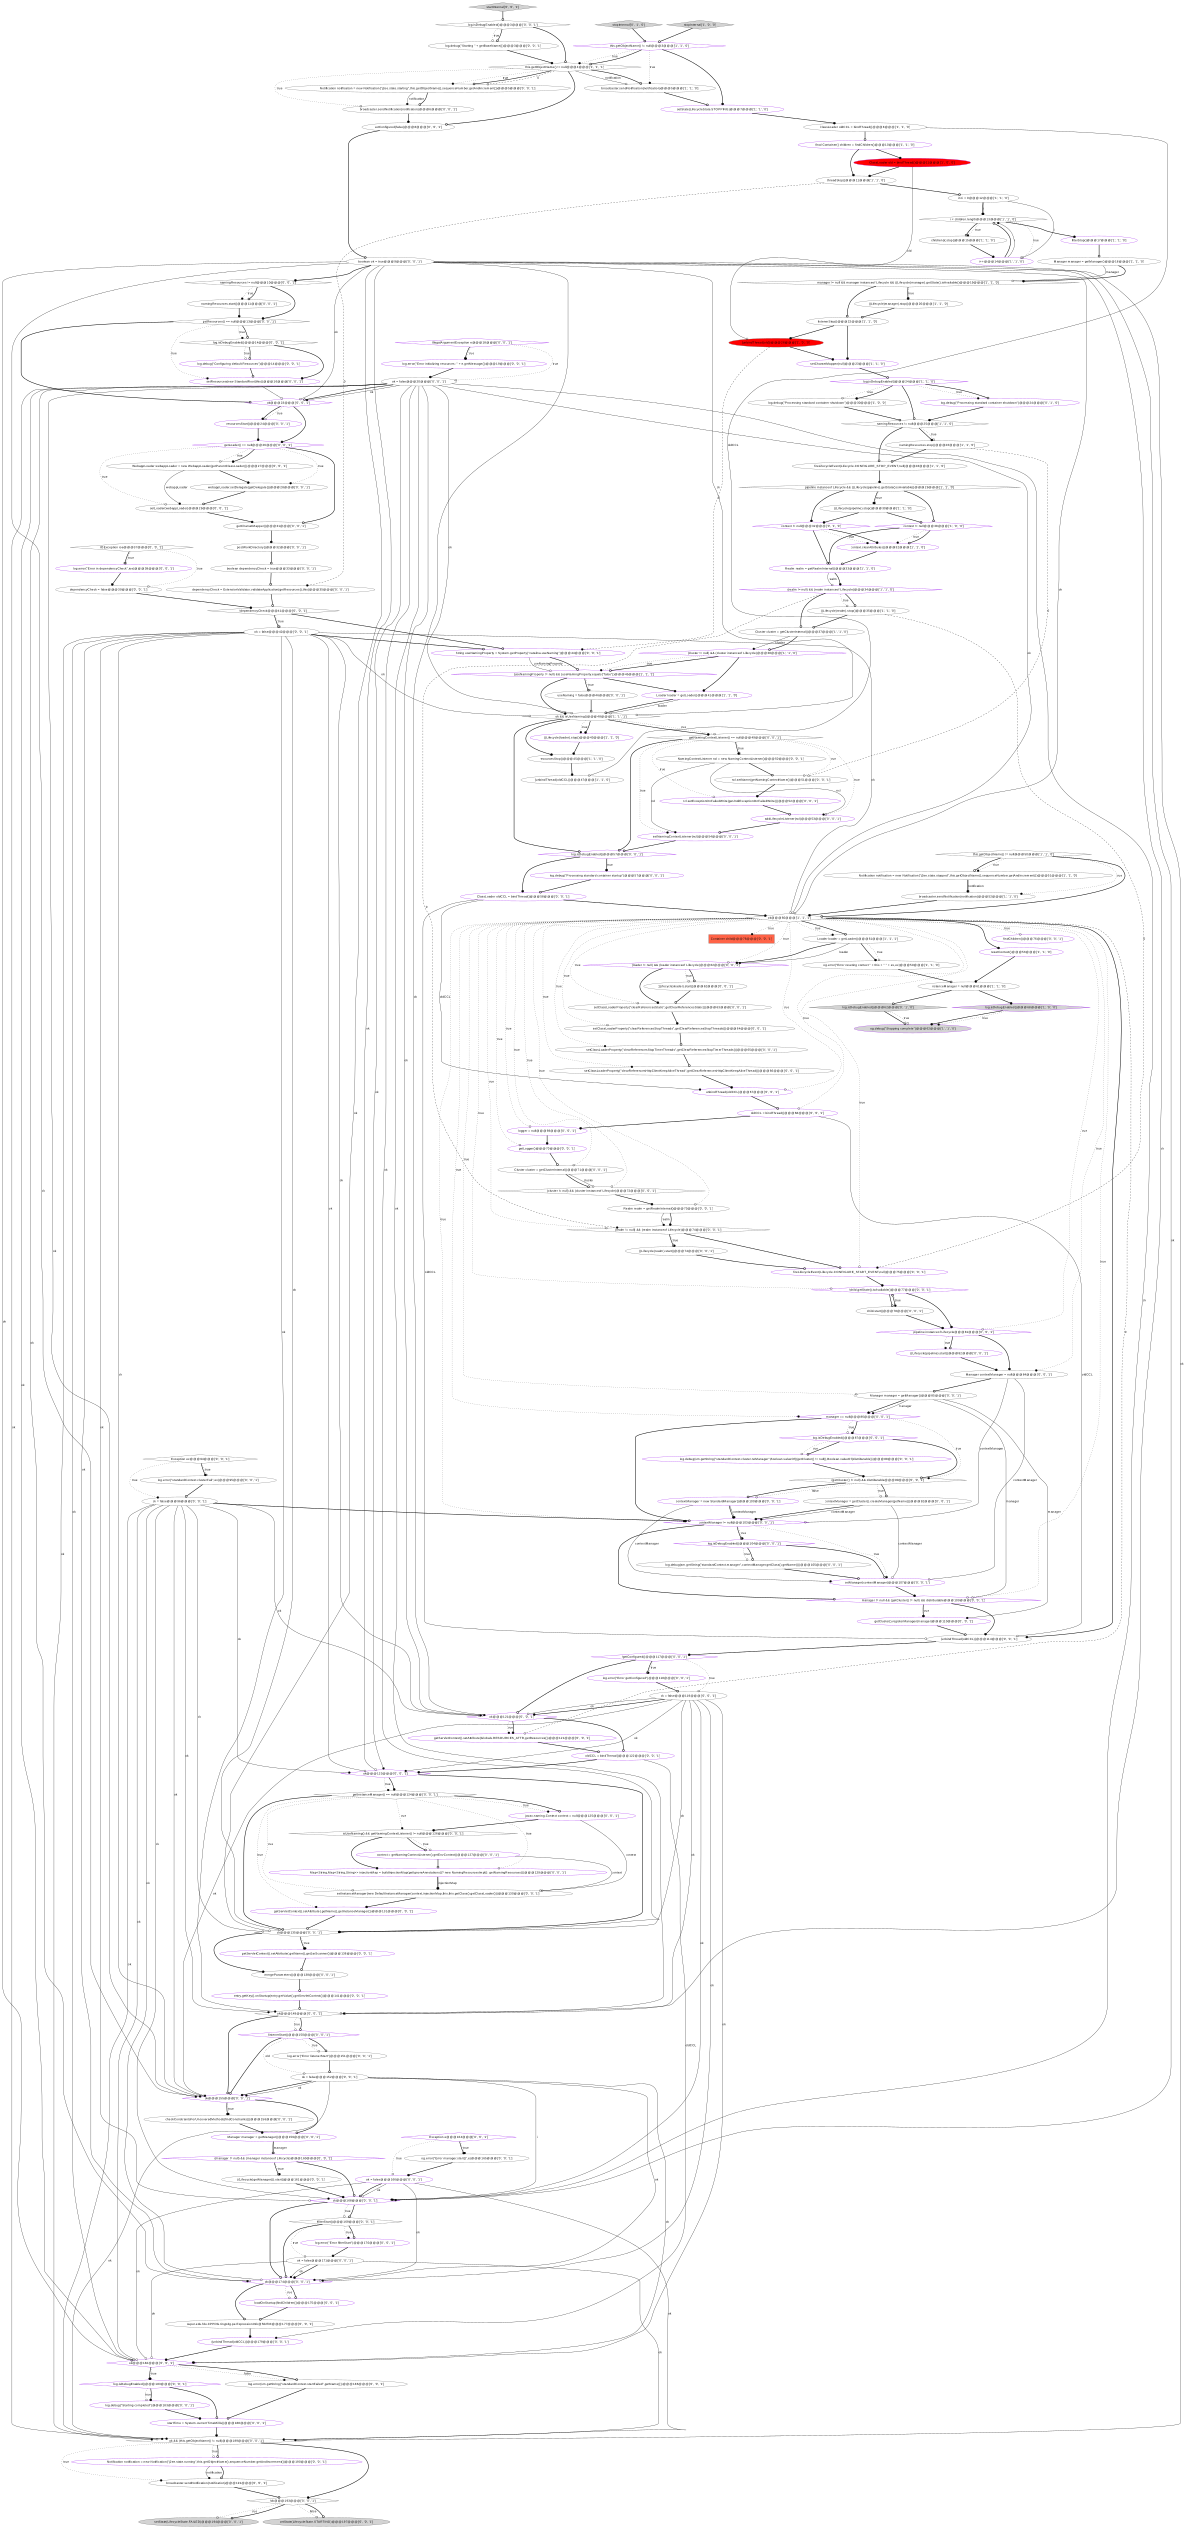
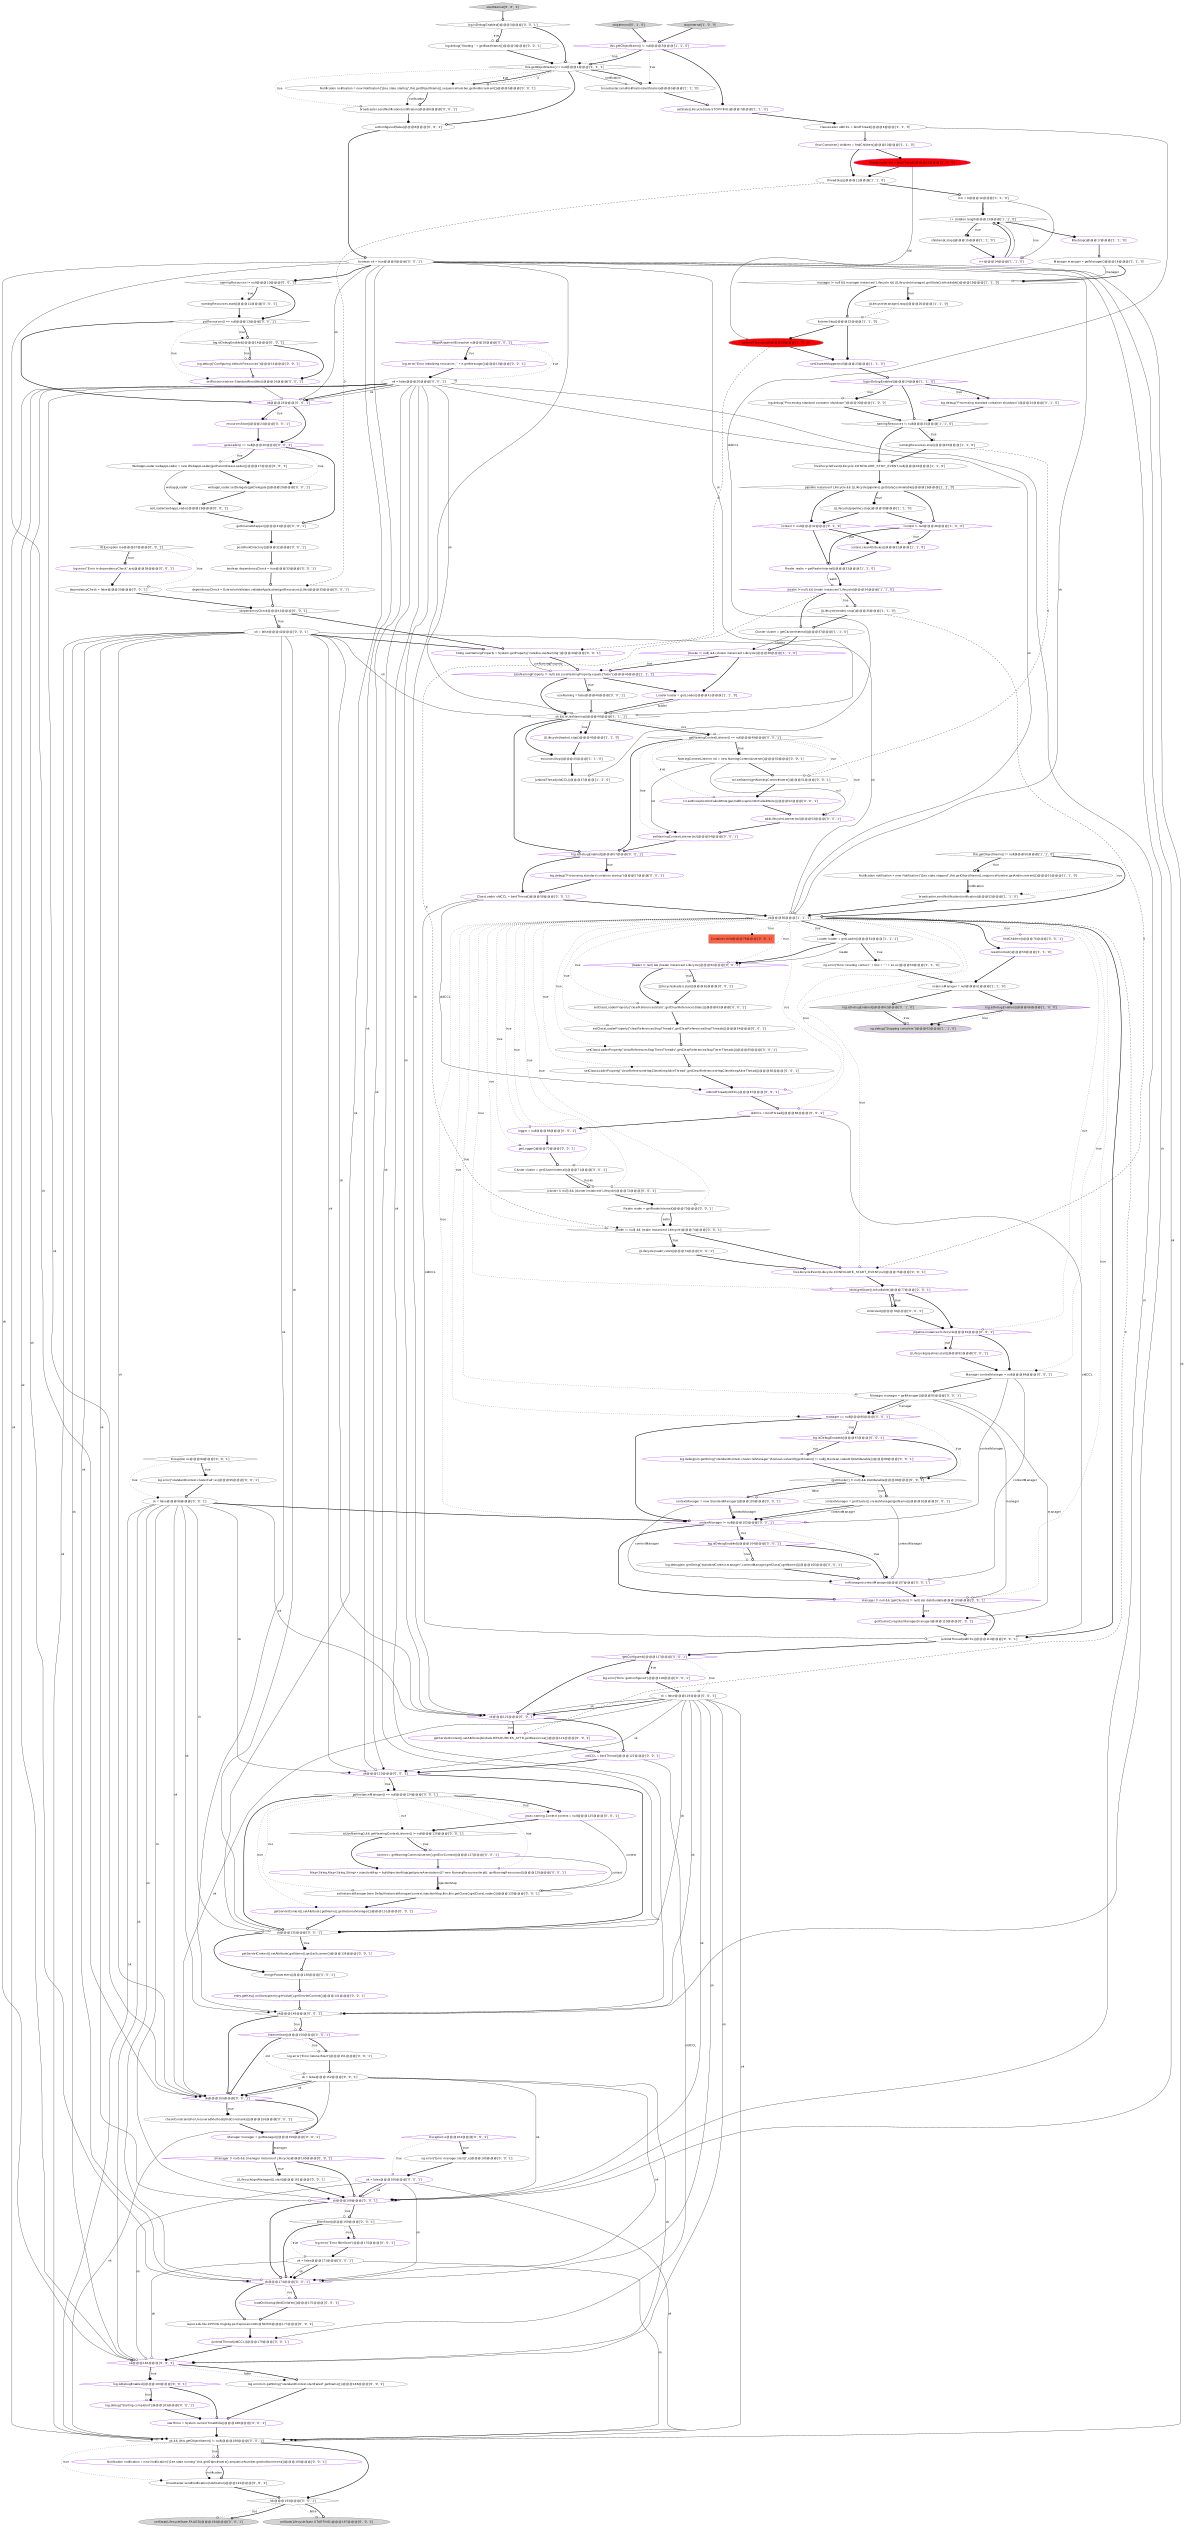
(879, 312) -> (879, 312)
(118, 457) -> none
(538, 2137) -> (538, 2137)
none -> (741, 2275)
